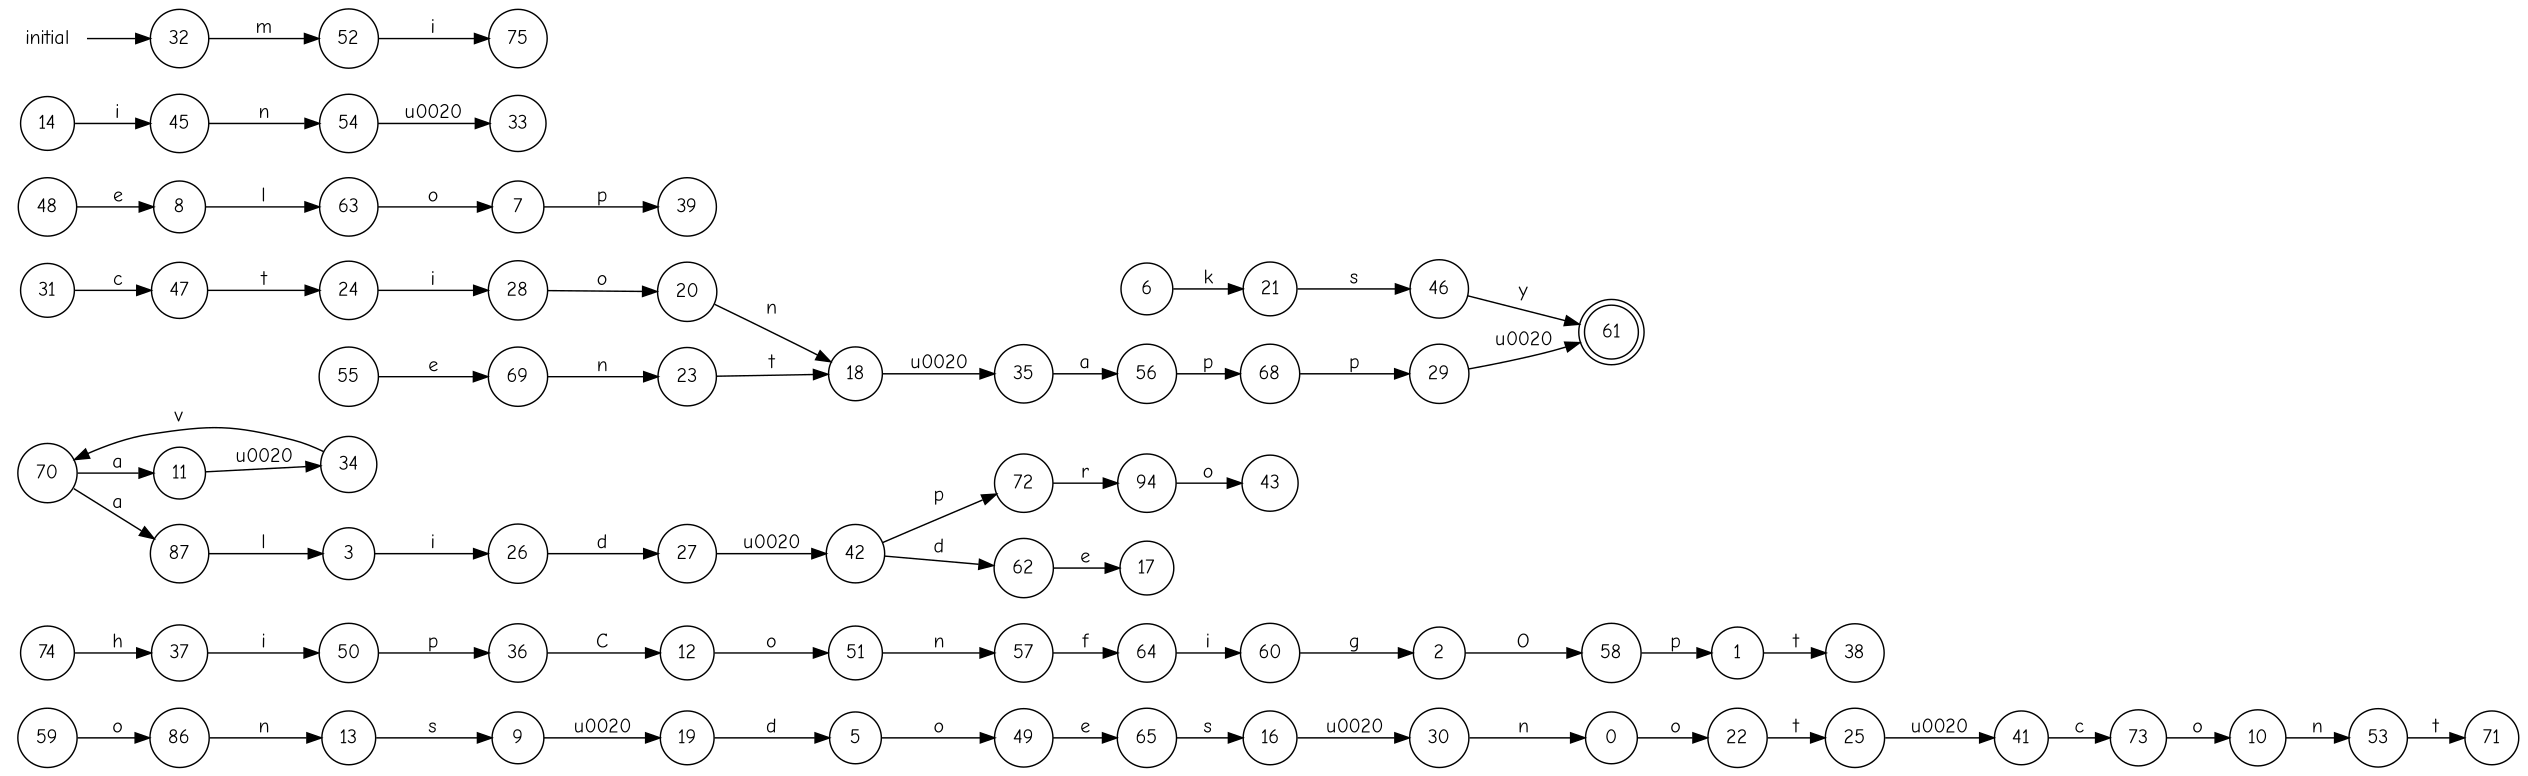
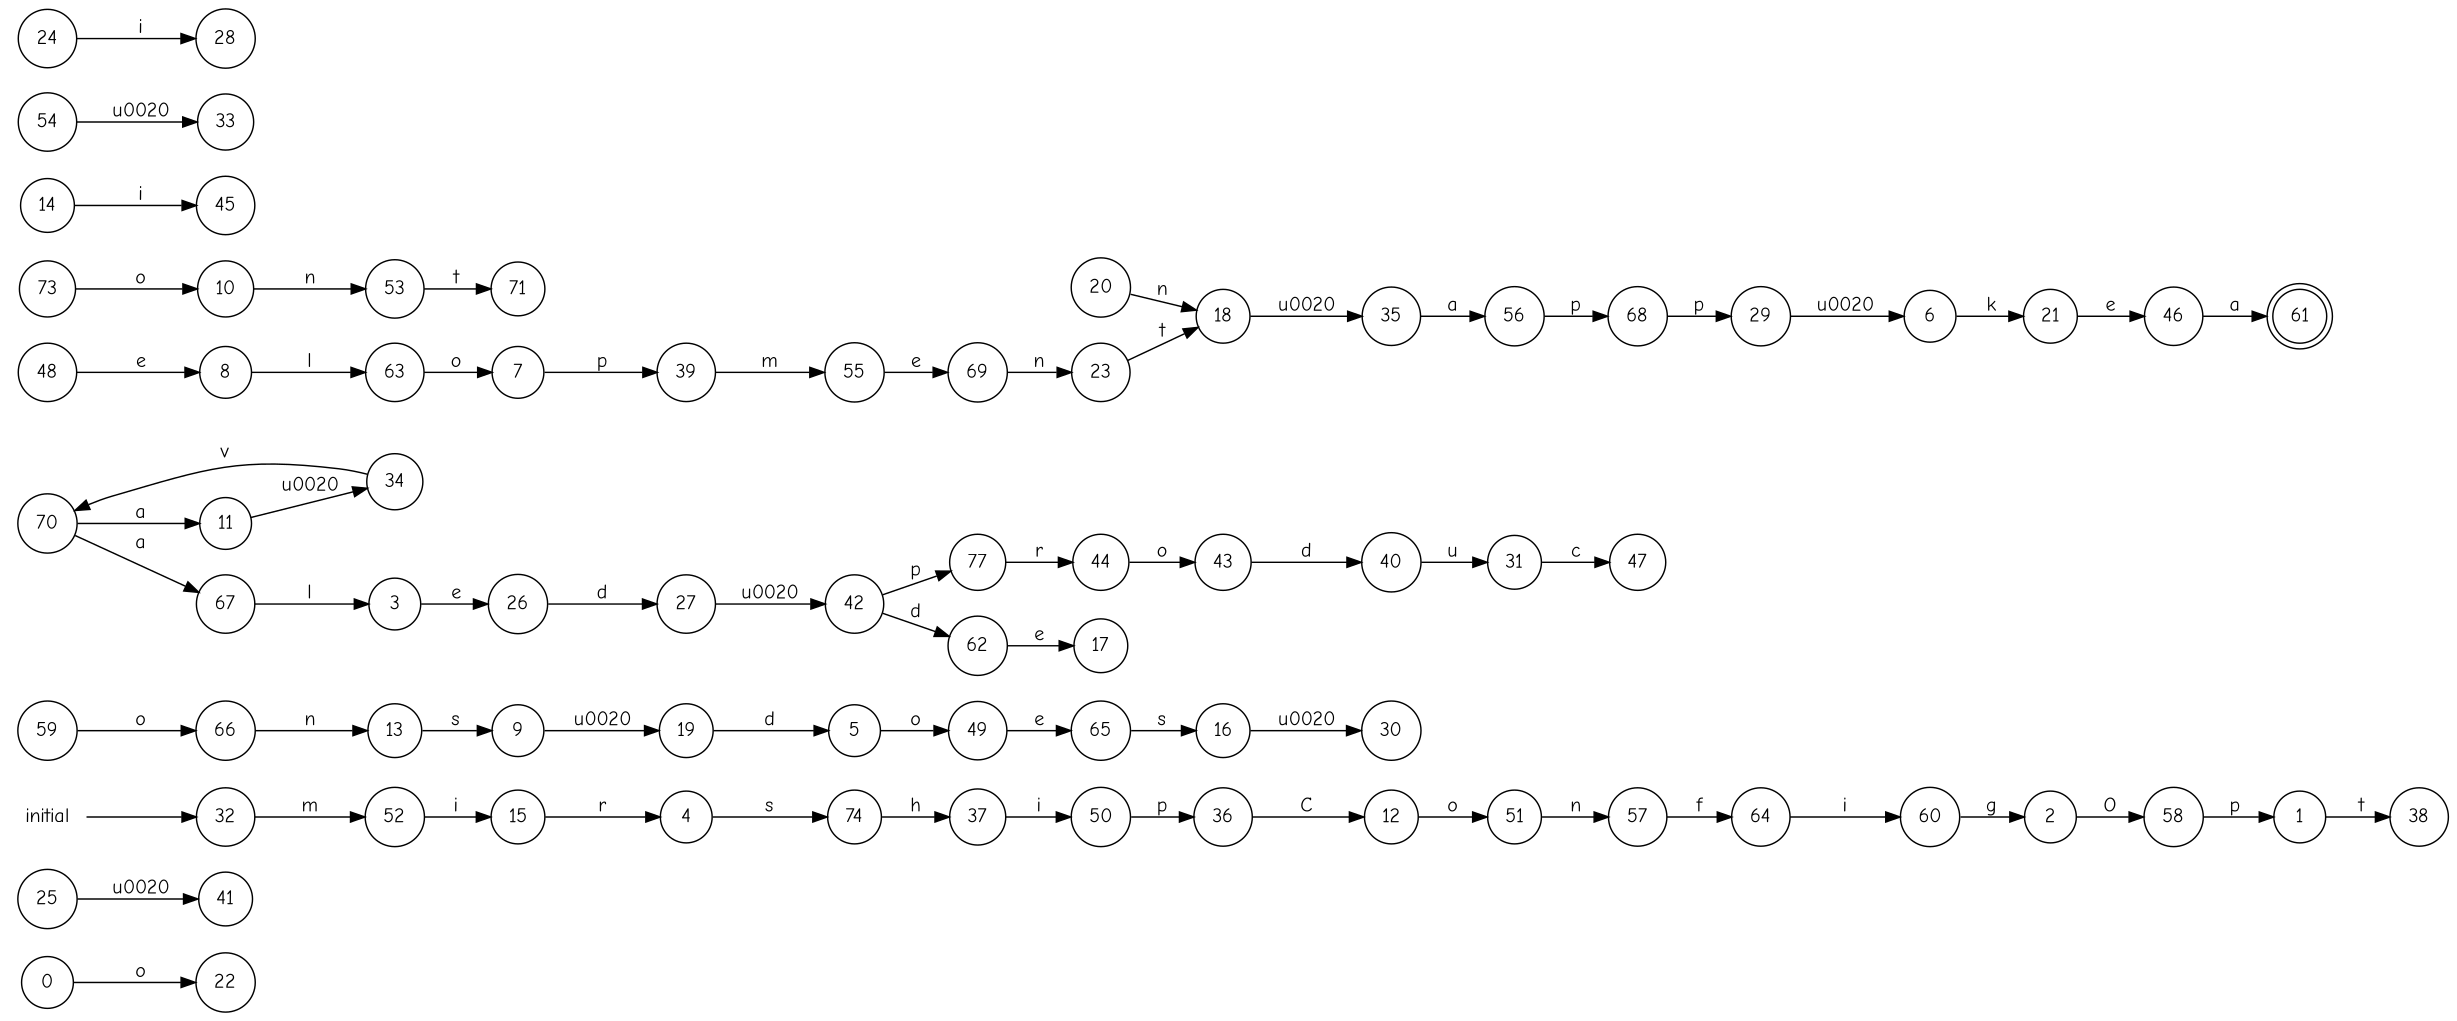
(518, 39) -> (518, 817)
(257, 123) -> none
(1355, 278) -> (2111, 305)
(256, 290) -> none
(595, 291) -> none
(1524, 291) -> (2235, 305)
(1518, 359) -> (1840, 316)
none -> (762, 372)
(1024, 483) -> (978, 562)
(1147, 483) -> (1101, 562)
(433, 543) -> (456, 593)
(180, 554) -> (226, 604)
none -> (1391, 562)
(180, 738) -> (226, 731)
(1520, 738) -> none
(1789, 738) -> none
(2072, 738) -> none
none -> (686, 817)
